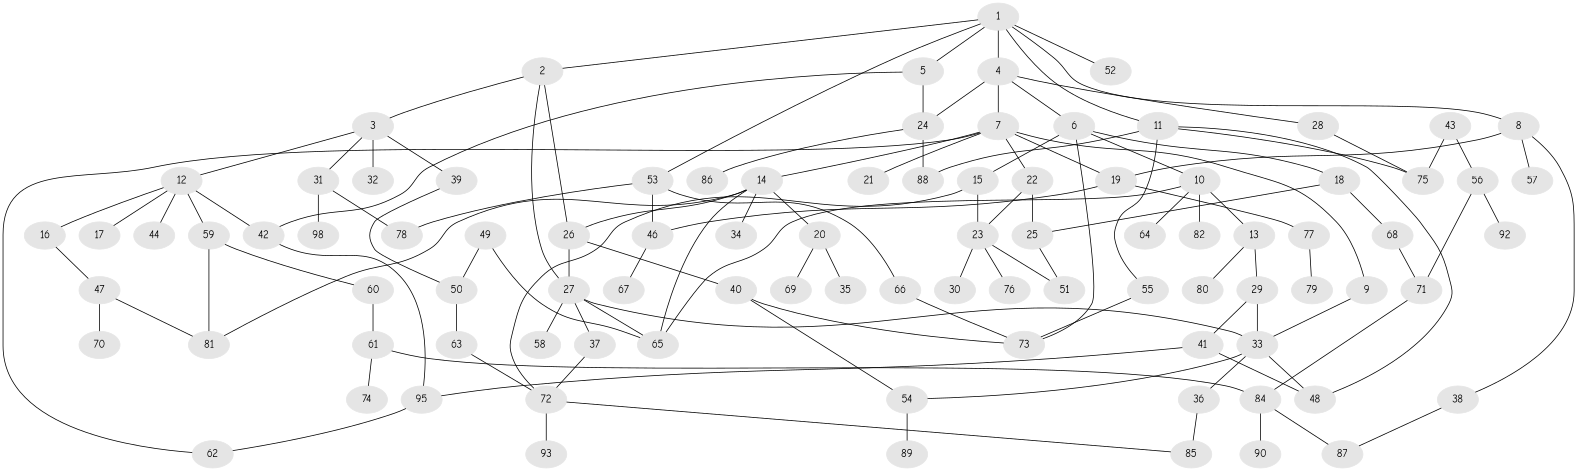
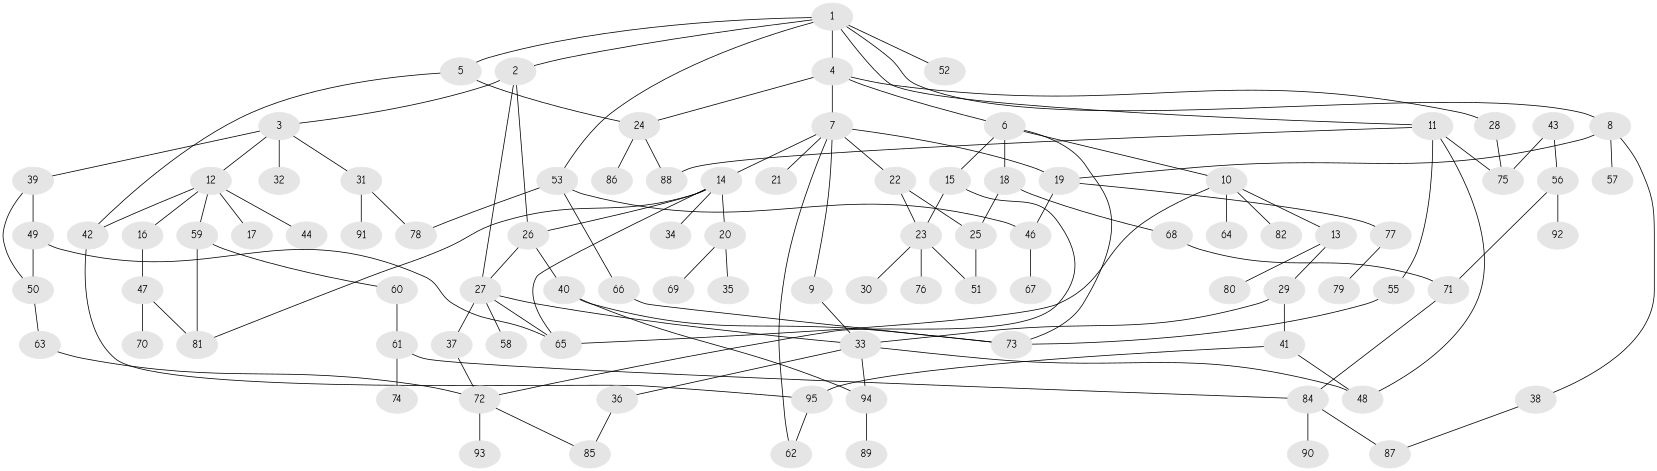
none -> (33, 208)
(318, 236) -> (361, 236)
(907, 400) -> (866, 400)
